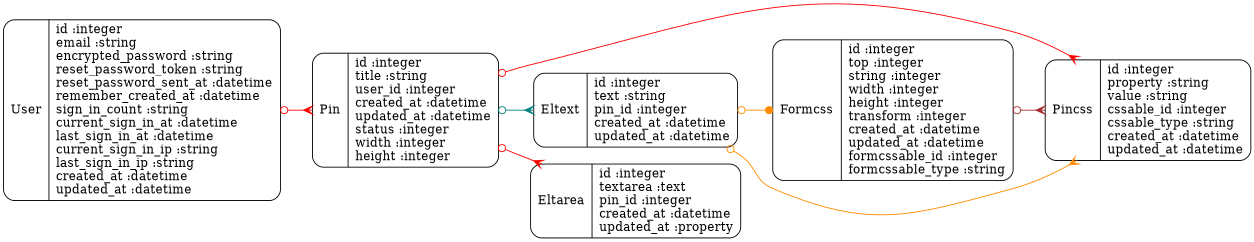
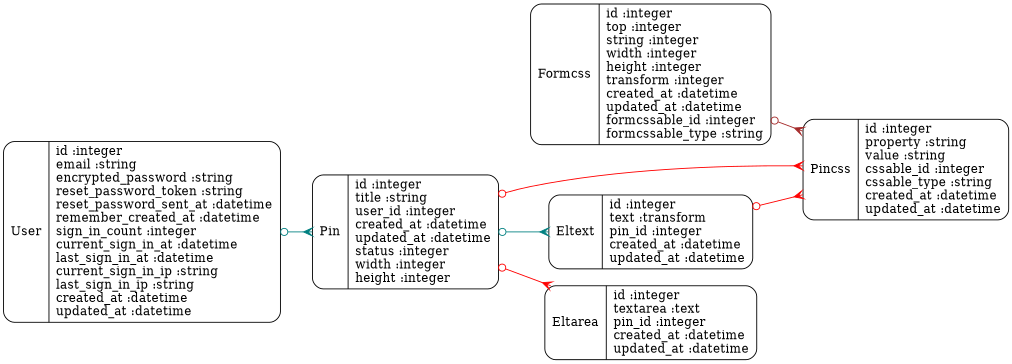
(630, 96) -> (658, 218)
(122, 110) -> (126, 231)
(296, 110) -> (296, 232)
(755, 110) -> none
(895, 214) -> (777, 201)
(666, 227) -> (682, 349)
